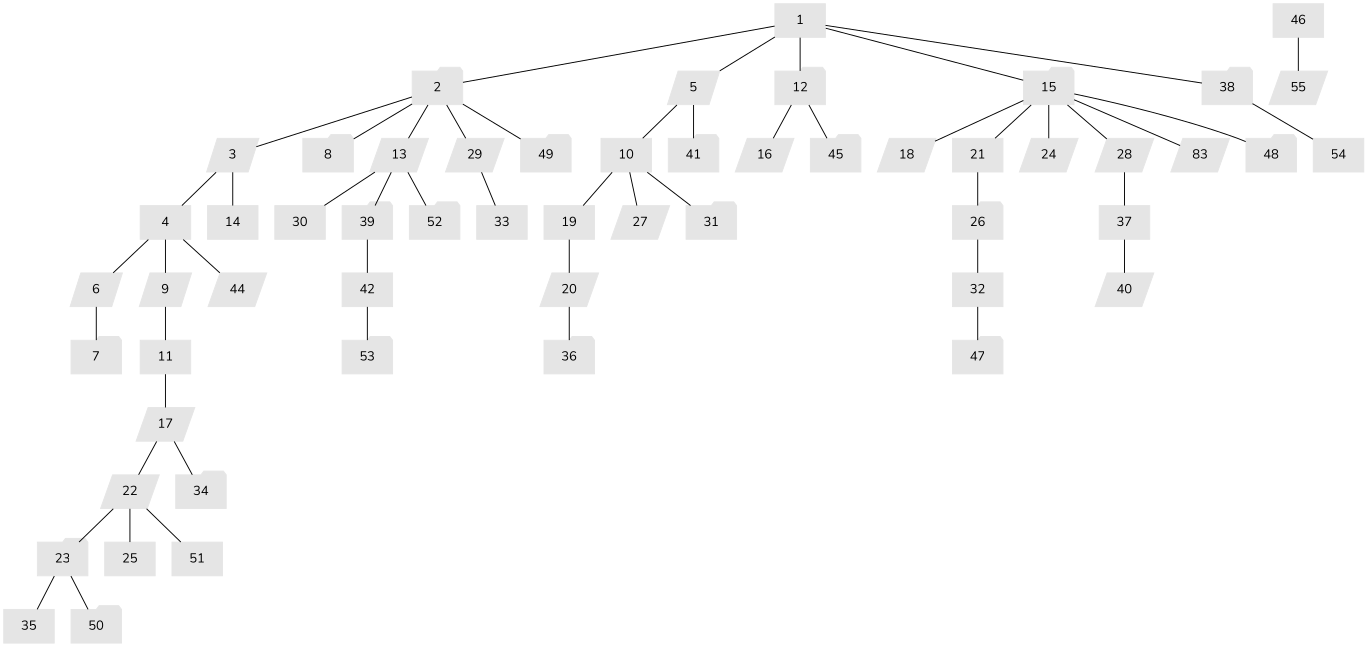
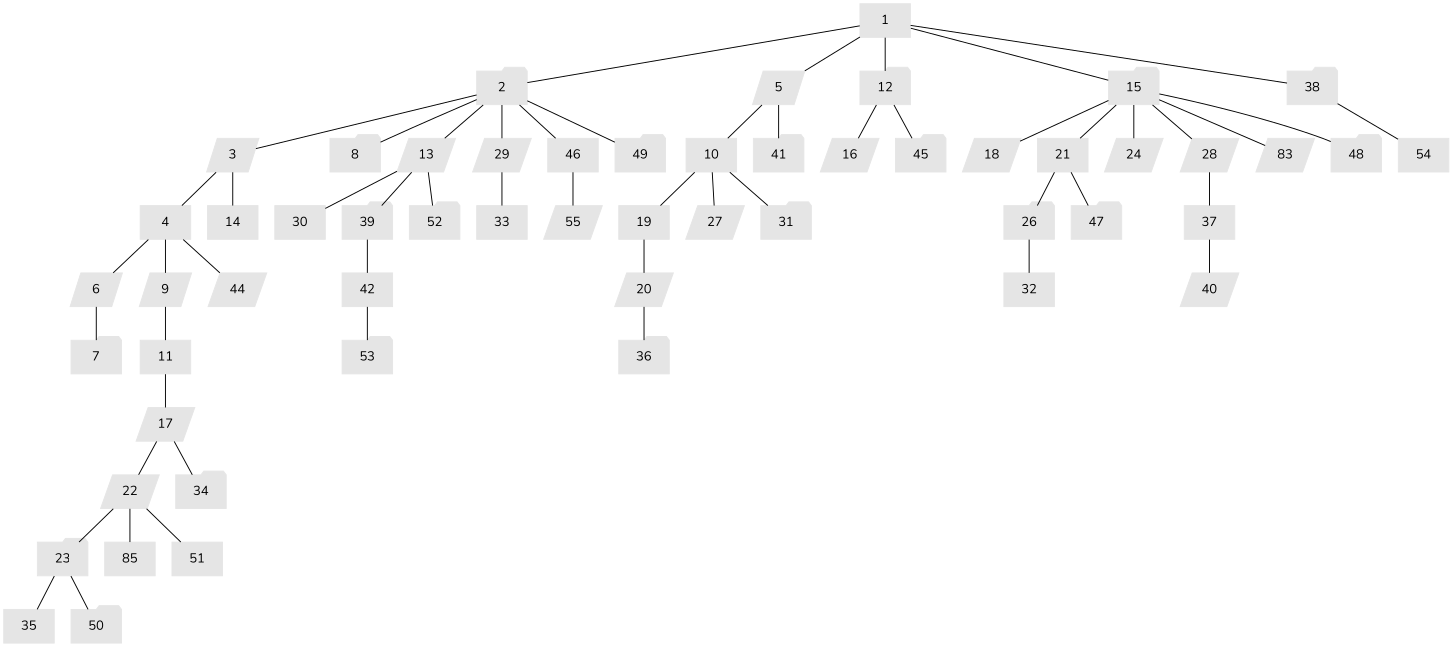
none -> (538, 122)
(978, 324) -> (1080, 189)
(130, 559) -> (130, 559)
